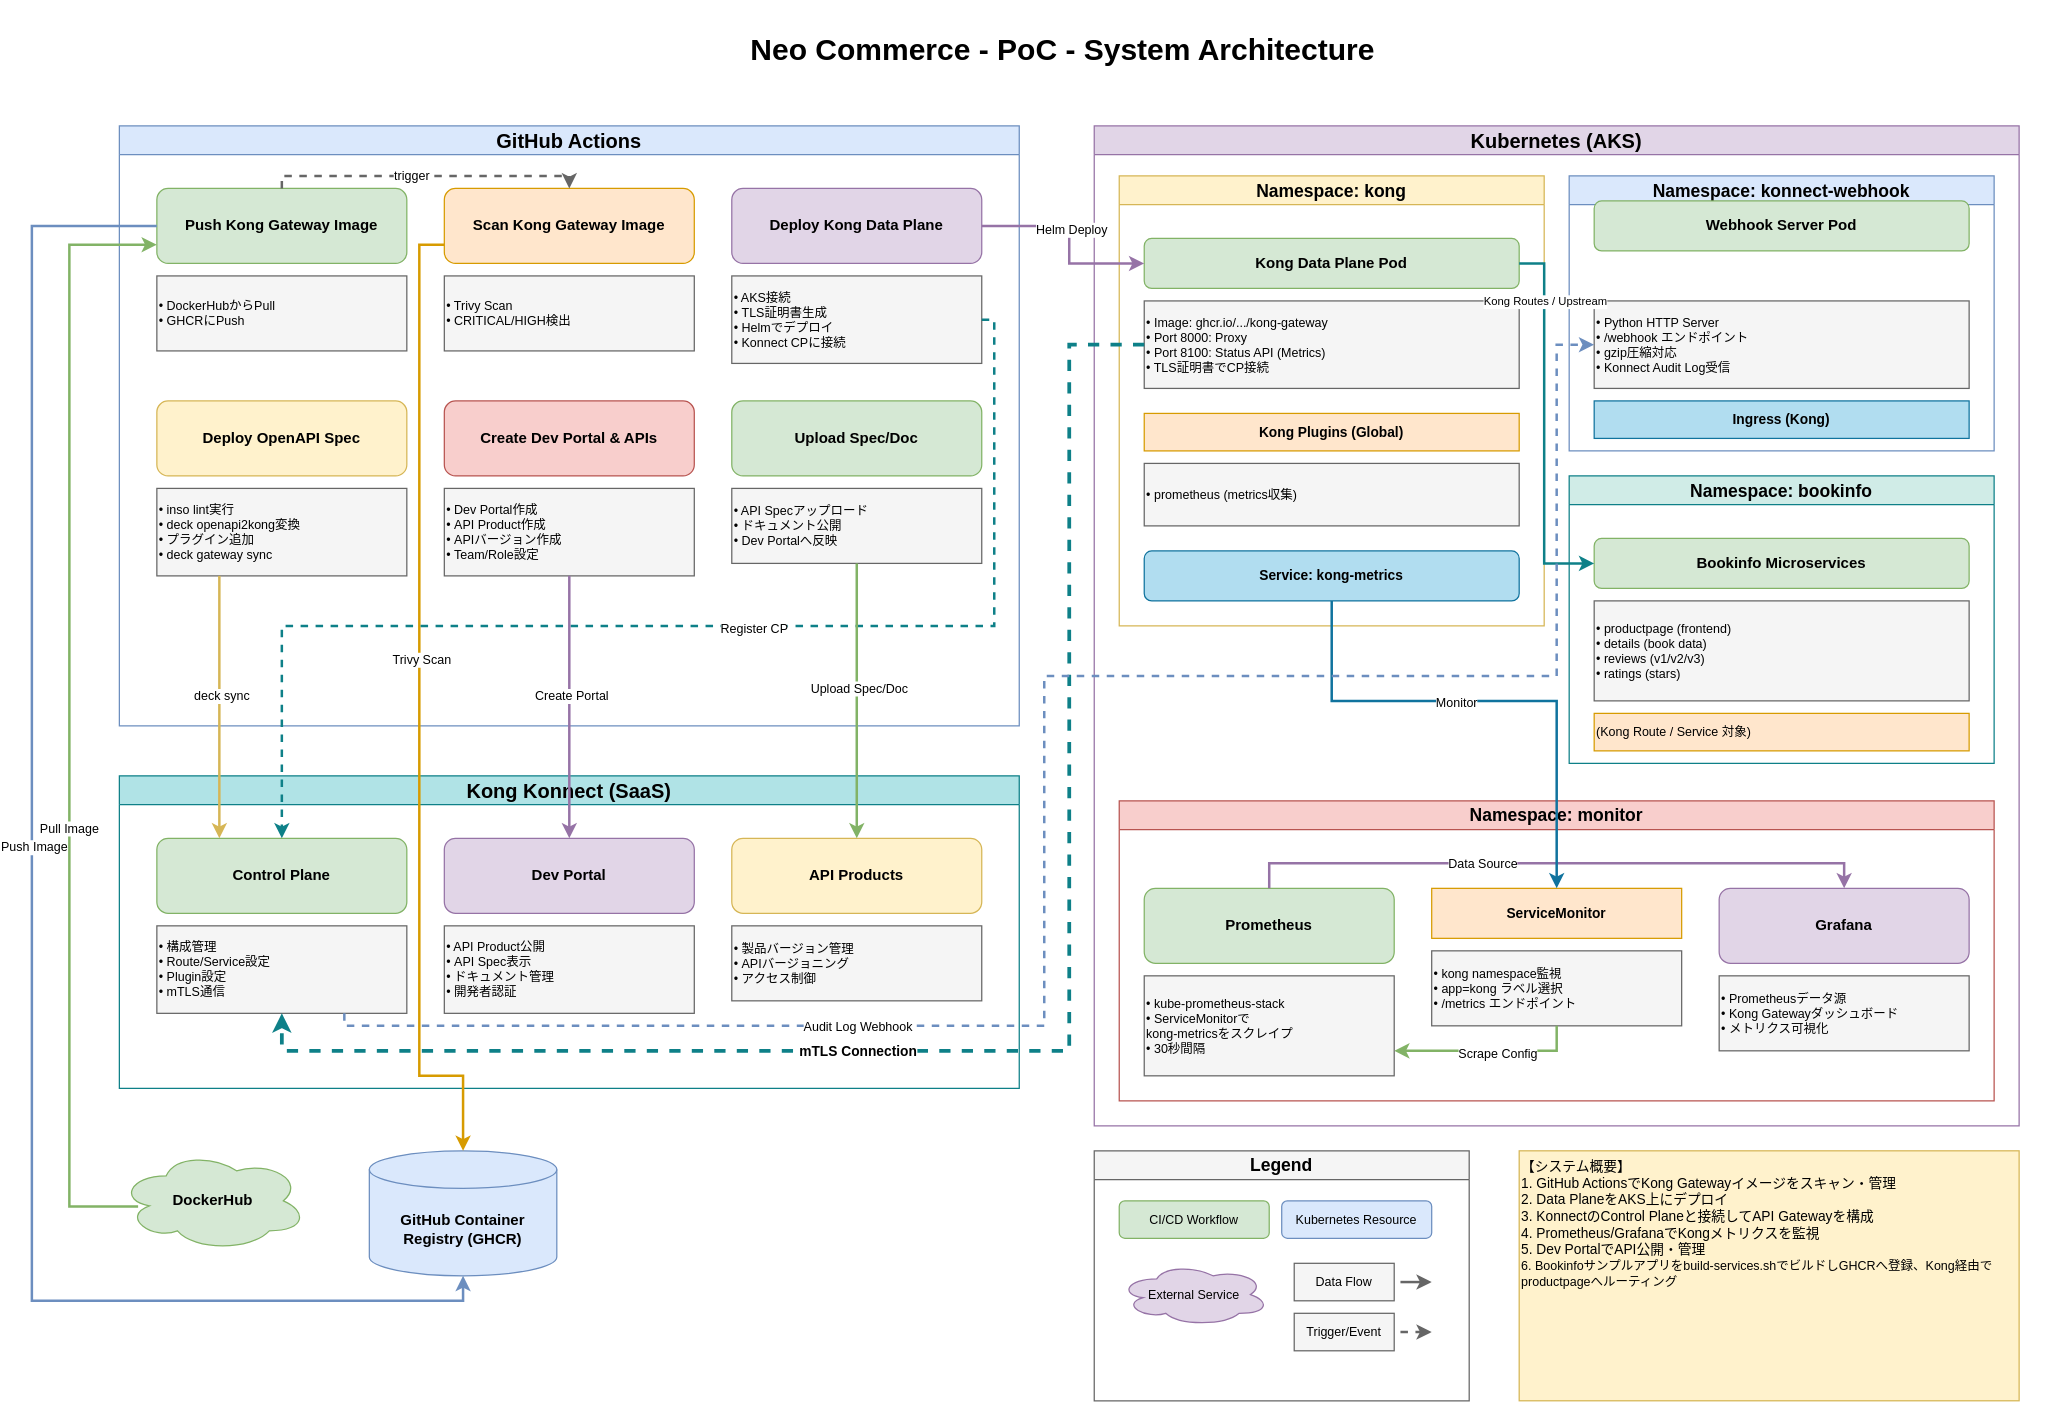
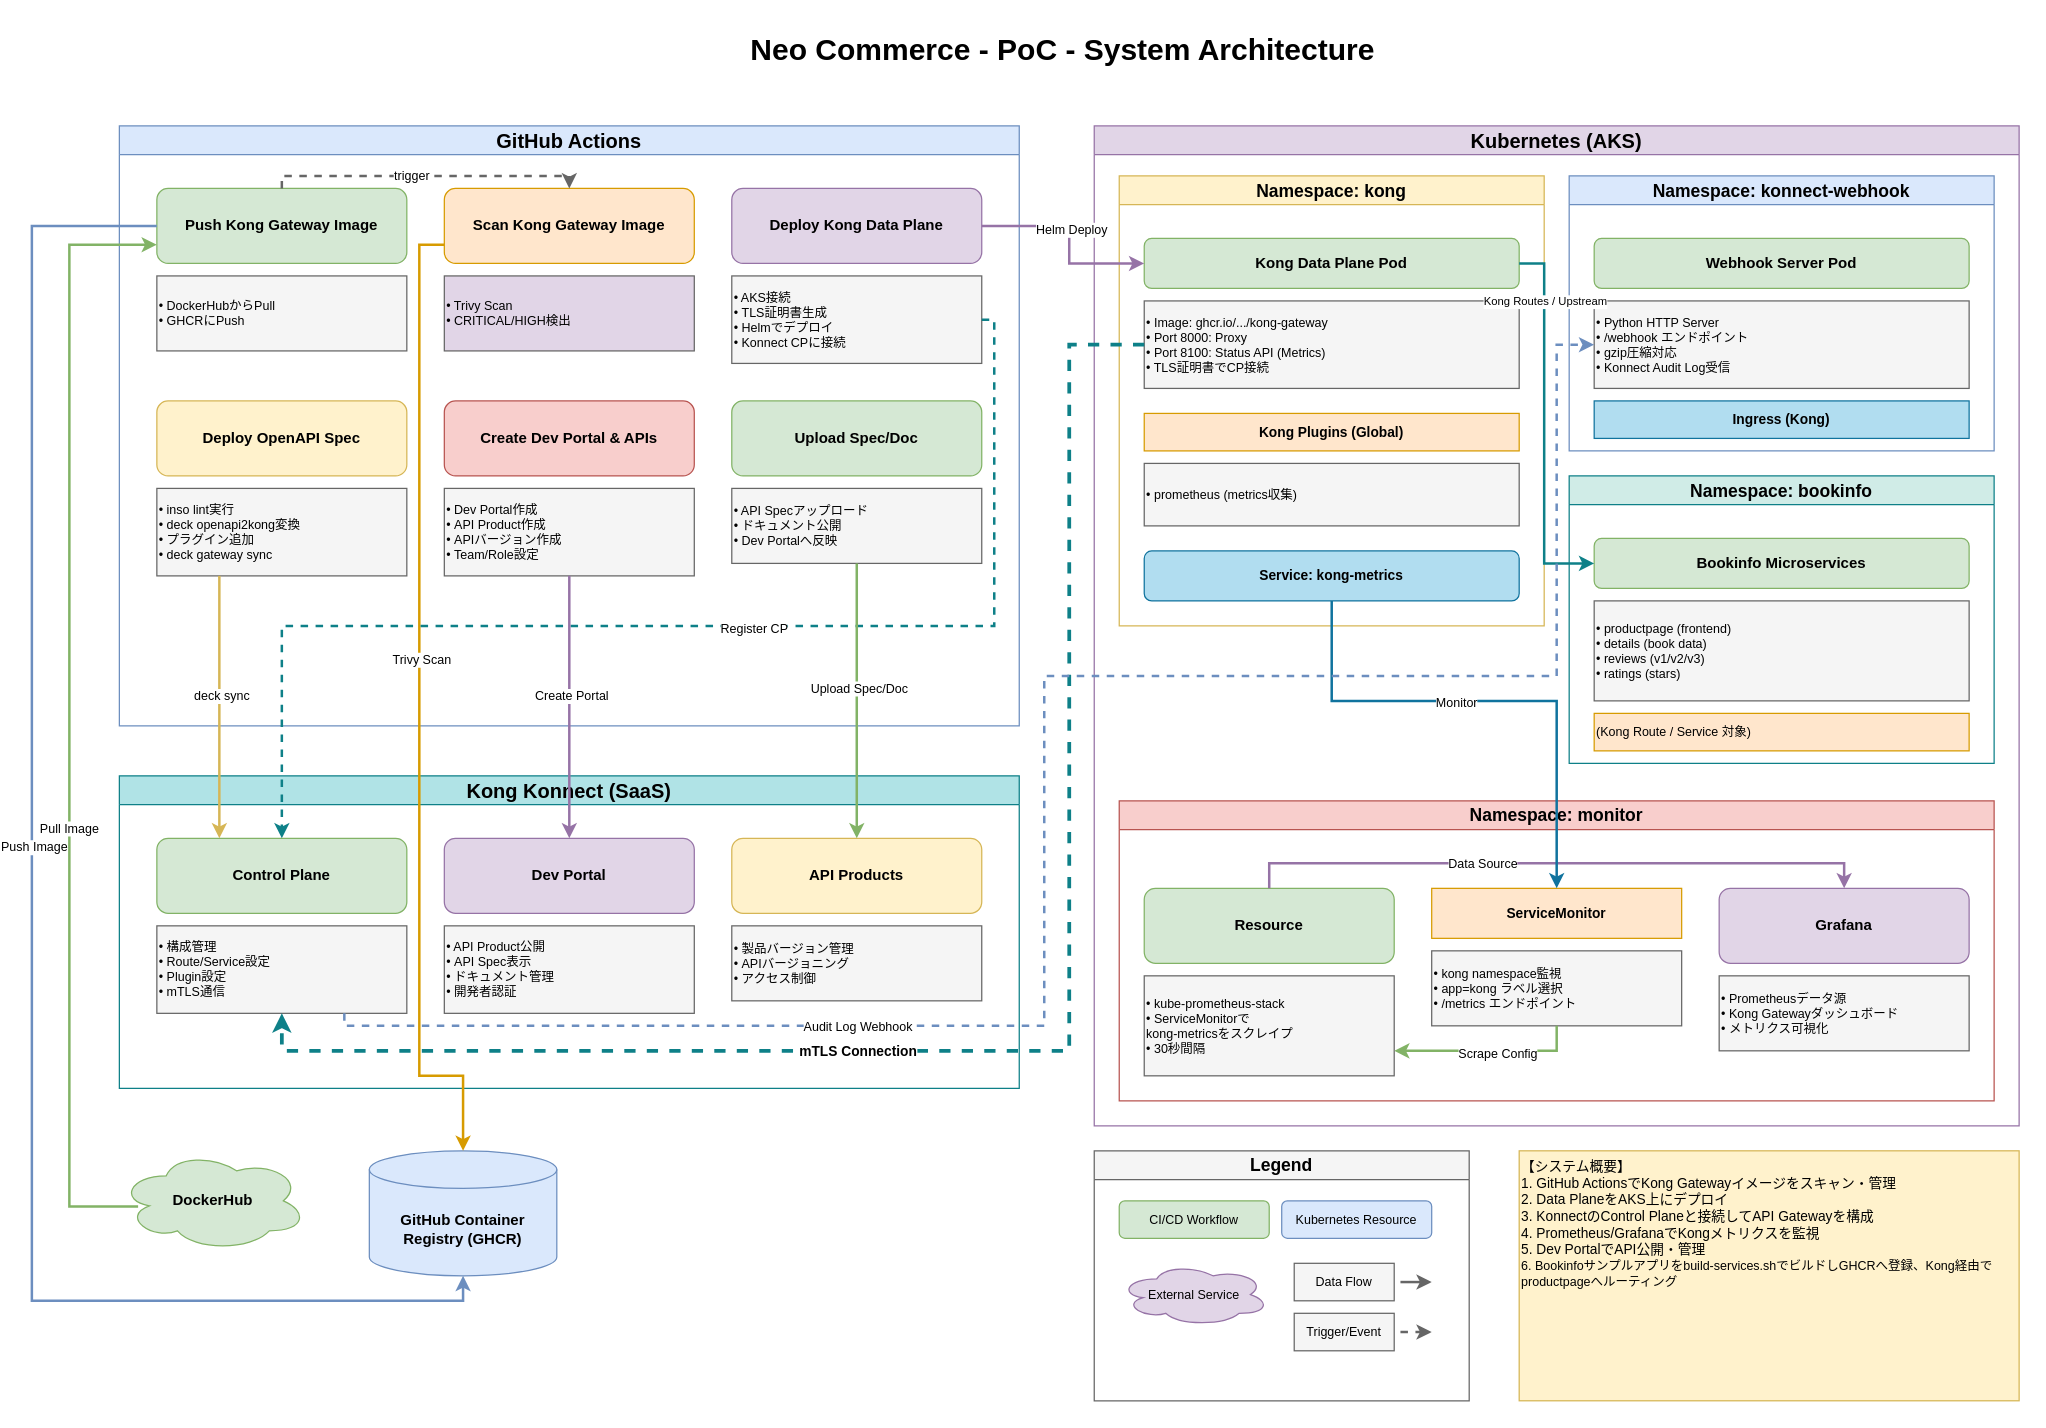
(1782, 226) -> (1782, 263)
(569, 313) -> (569, 313)
(1269, 926) -> (1269, 926)
